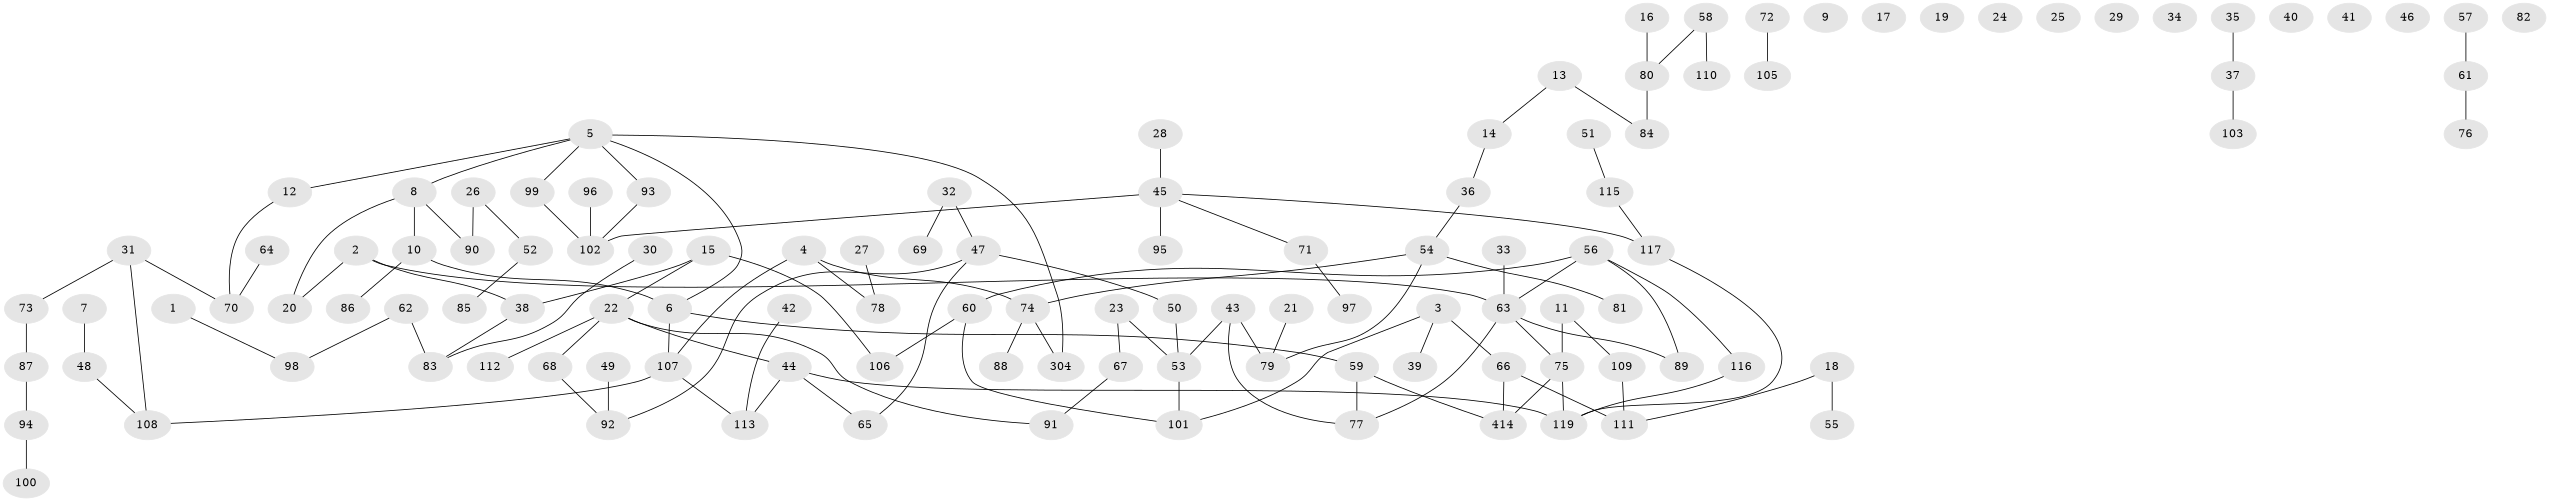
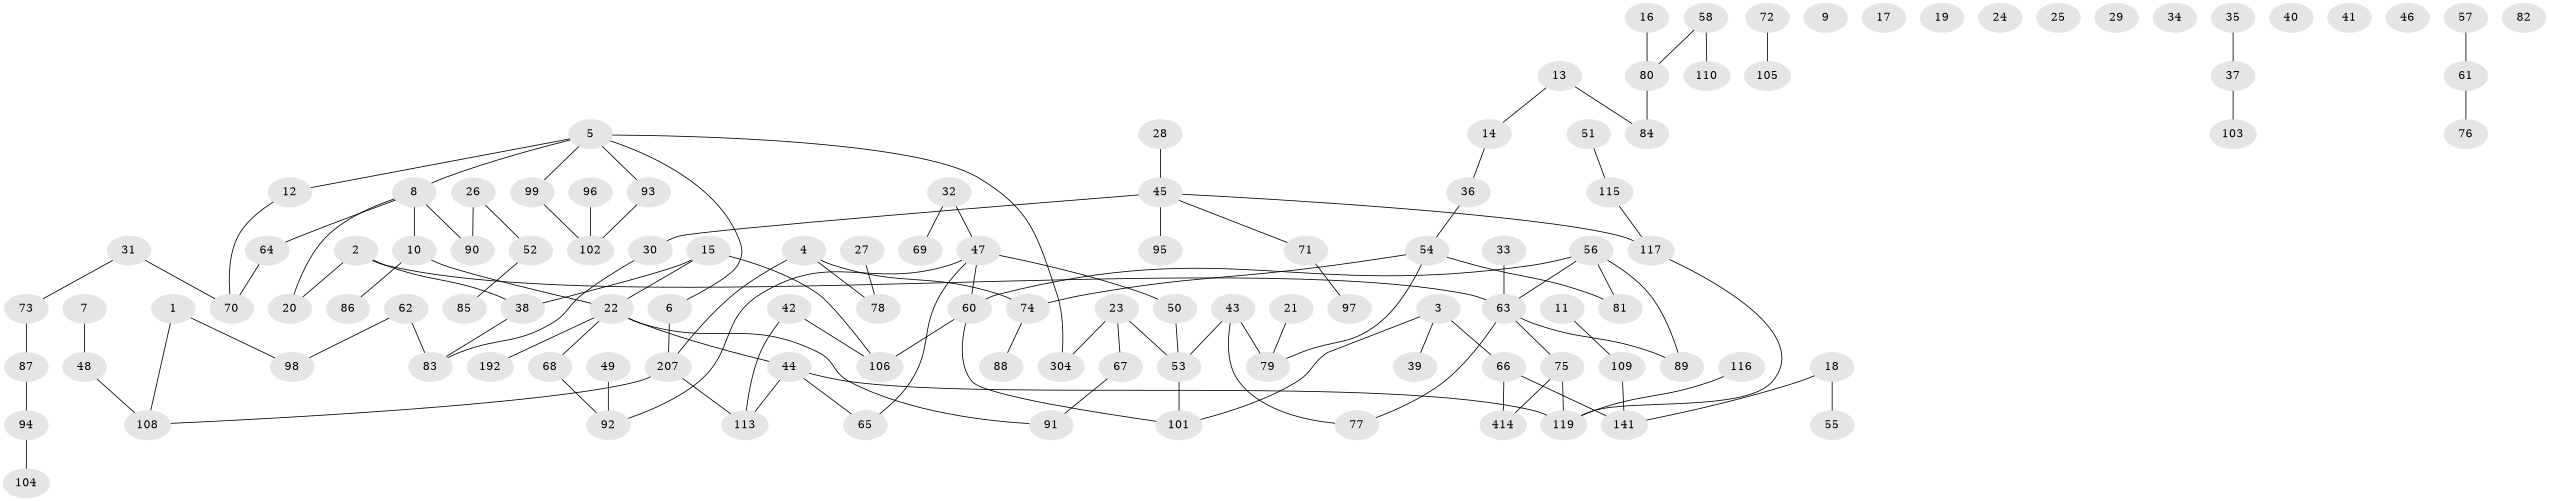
(873, 216) -> (902, 214)
none -> (335, 223)
(486, 275) -> (527, 288)
none -> (975, 277)
(1676, 299) -> (1606, 280)
(138, 338) -> (161, 367)
none -> (834, 338)
(1562, 338) -> none
(1046, 340) -> (1089, 338)
(490, 367) -> (490, 367)
(668, 367) -> (668, 367)
(1357, 367) -> none
(1624, 425) -> (1624, 425)
(26, 483) -> (26, 483)
